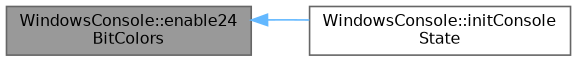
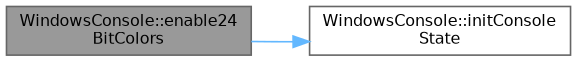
(289, 20) -> (272, 42)
